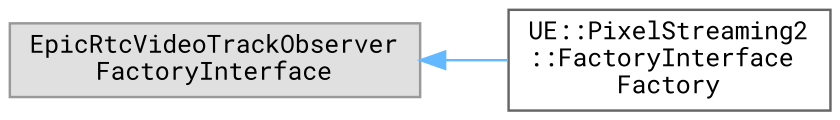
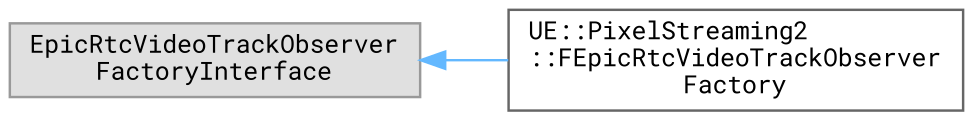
(670, 60) -> (736, 60)
